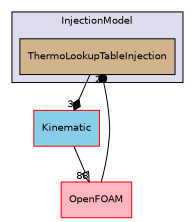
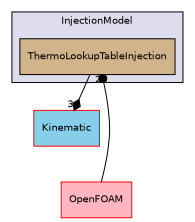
(80, 159) -> none
